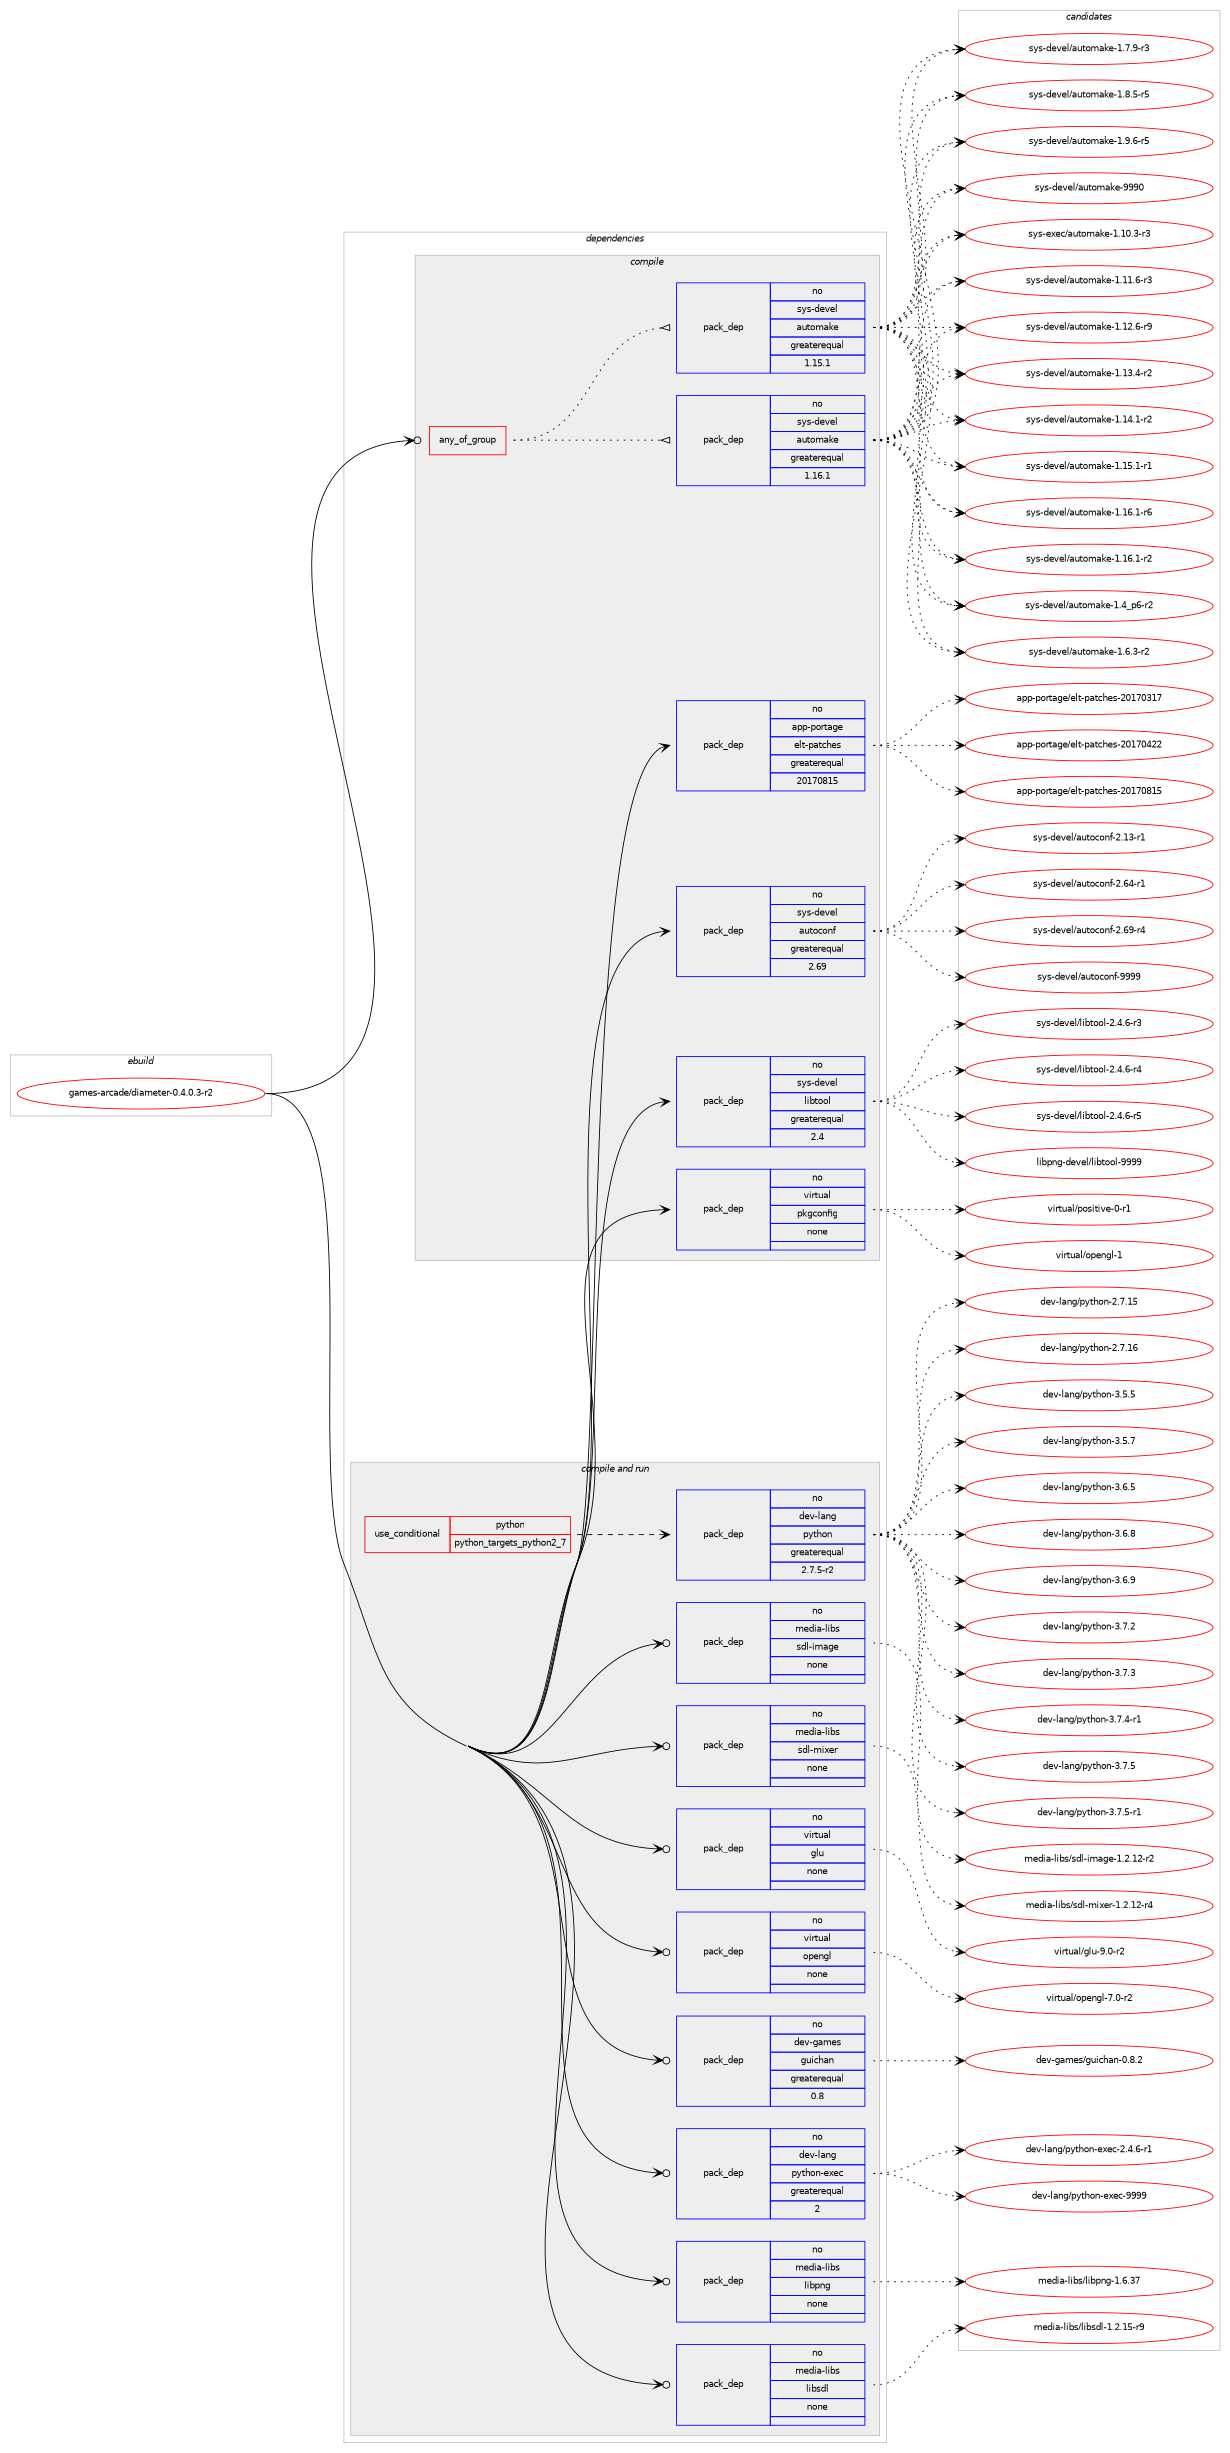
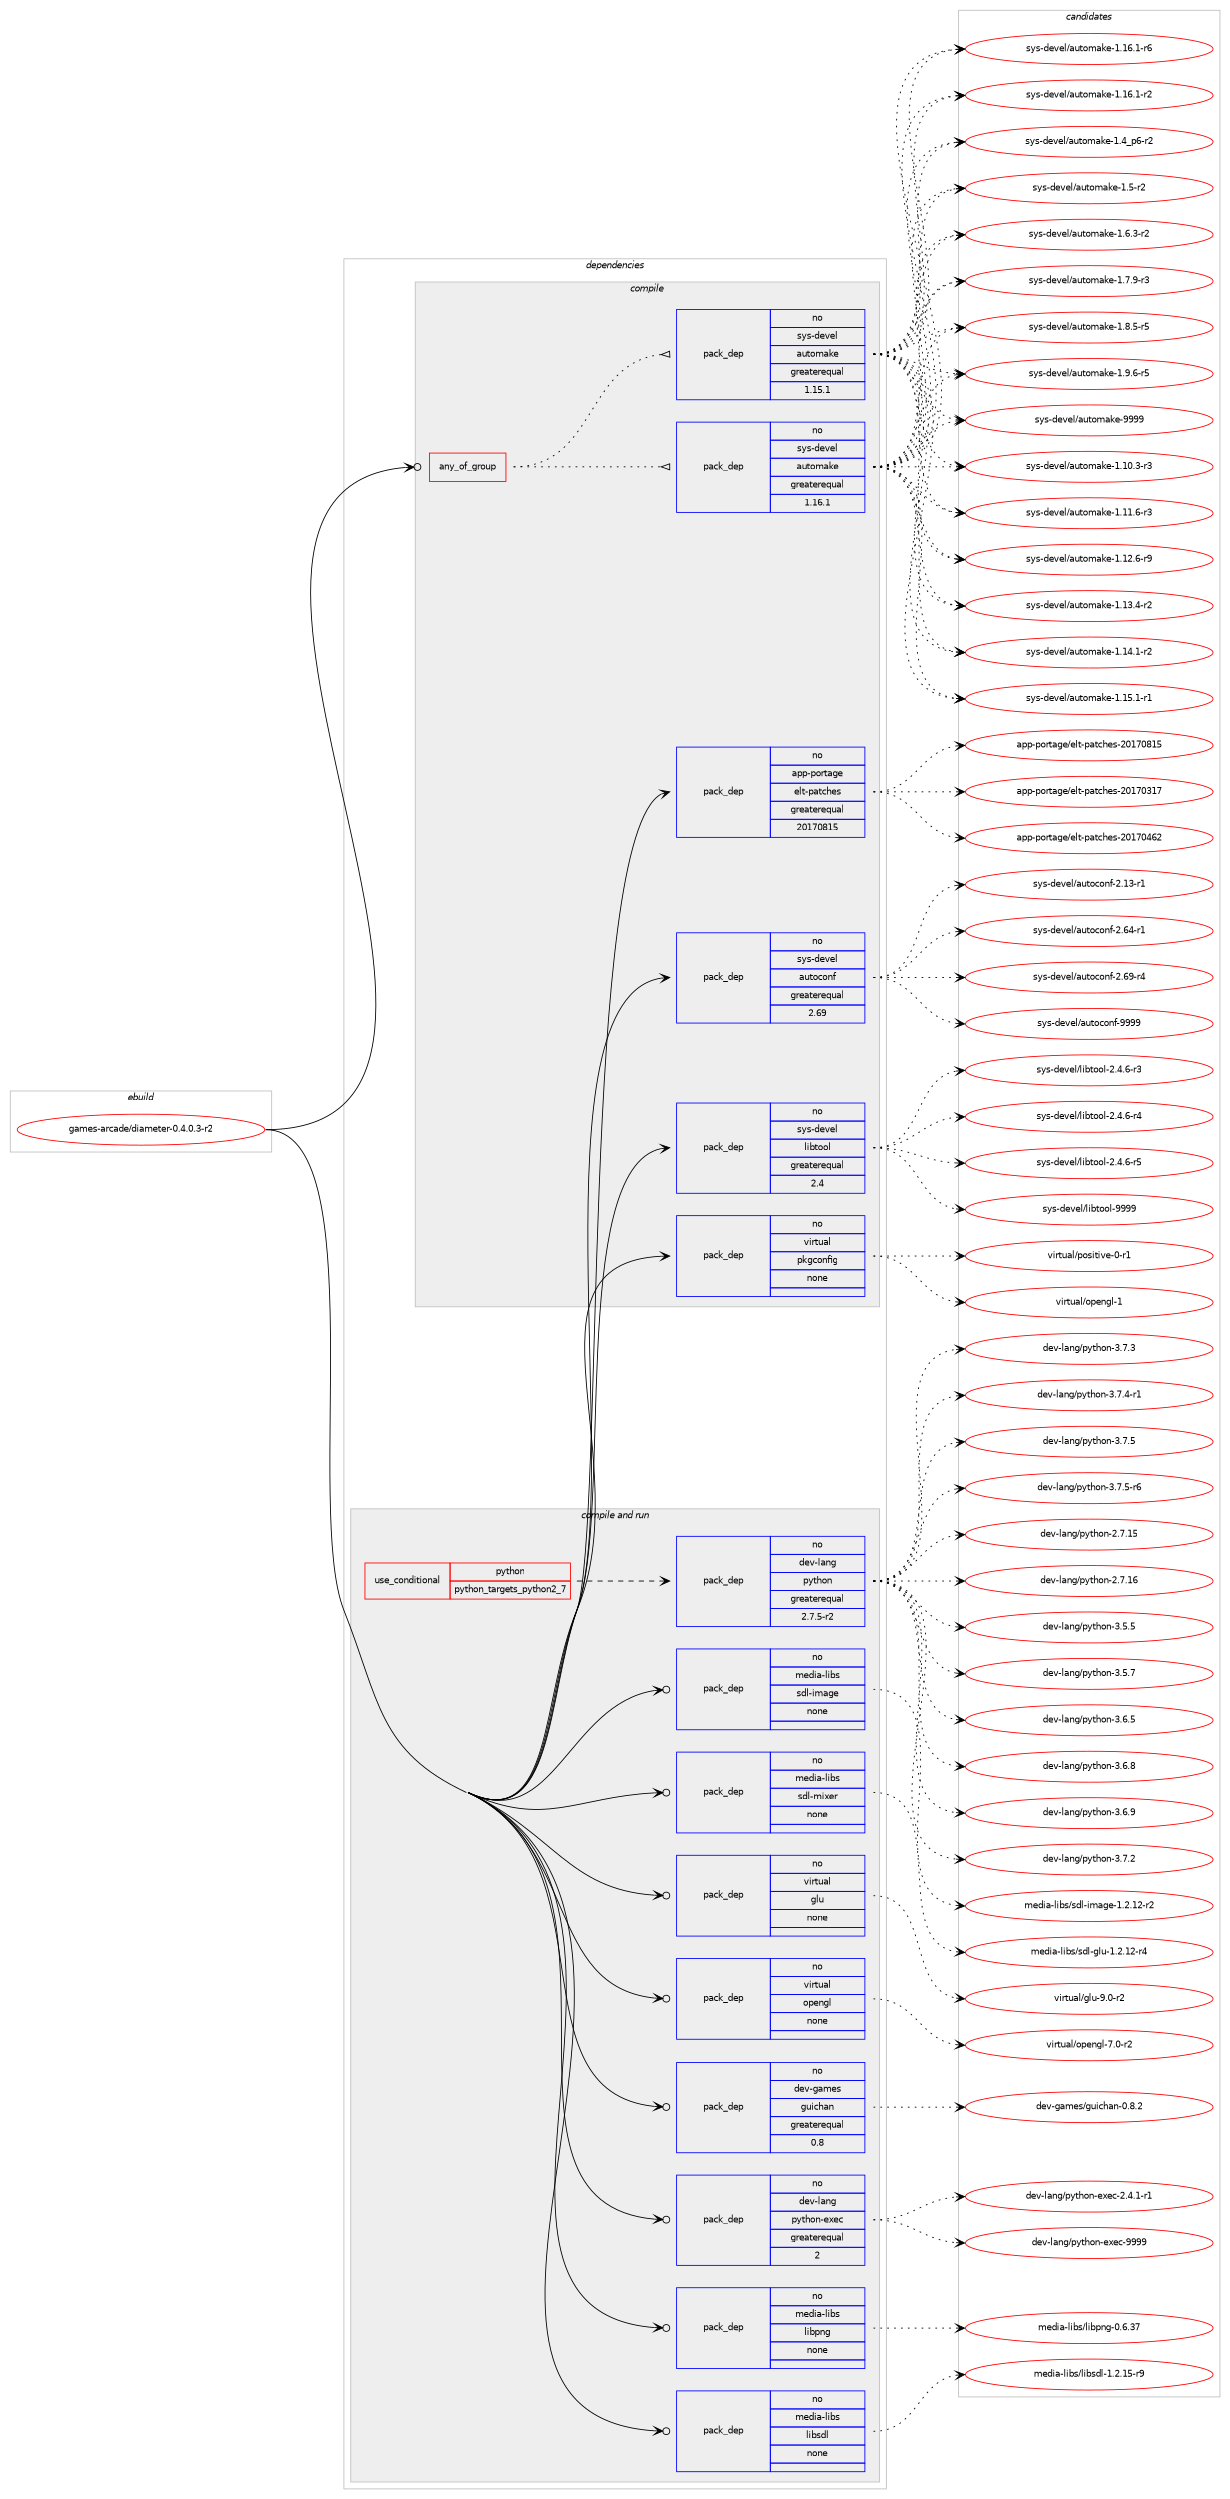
none -> (1089, 188)
(1089, 188) -> (1089, 420)
(1089, 235) -> (1089, 467)
(1089, 745) -> (1089, 838)
(1089, 1163) -> (1089, 1210)
(1089, 1813) -> (1089, 1488)
(1089, 1906) -> (1089, 1952)
(1089, 2150) -> (1089, 2197)
(1089, 2282) -> (1089, 2328)
